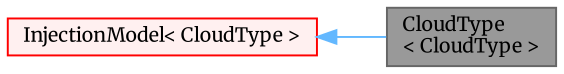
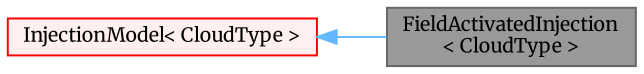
(472, 37) -> (511, 37)
